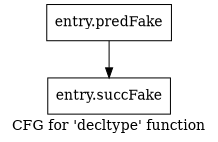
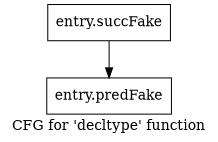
(109, 54) -> (109, 54)
